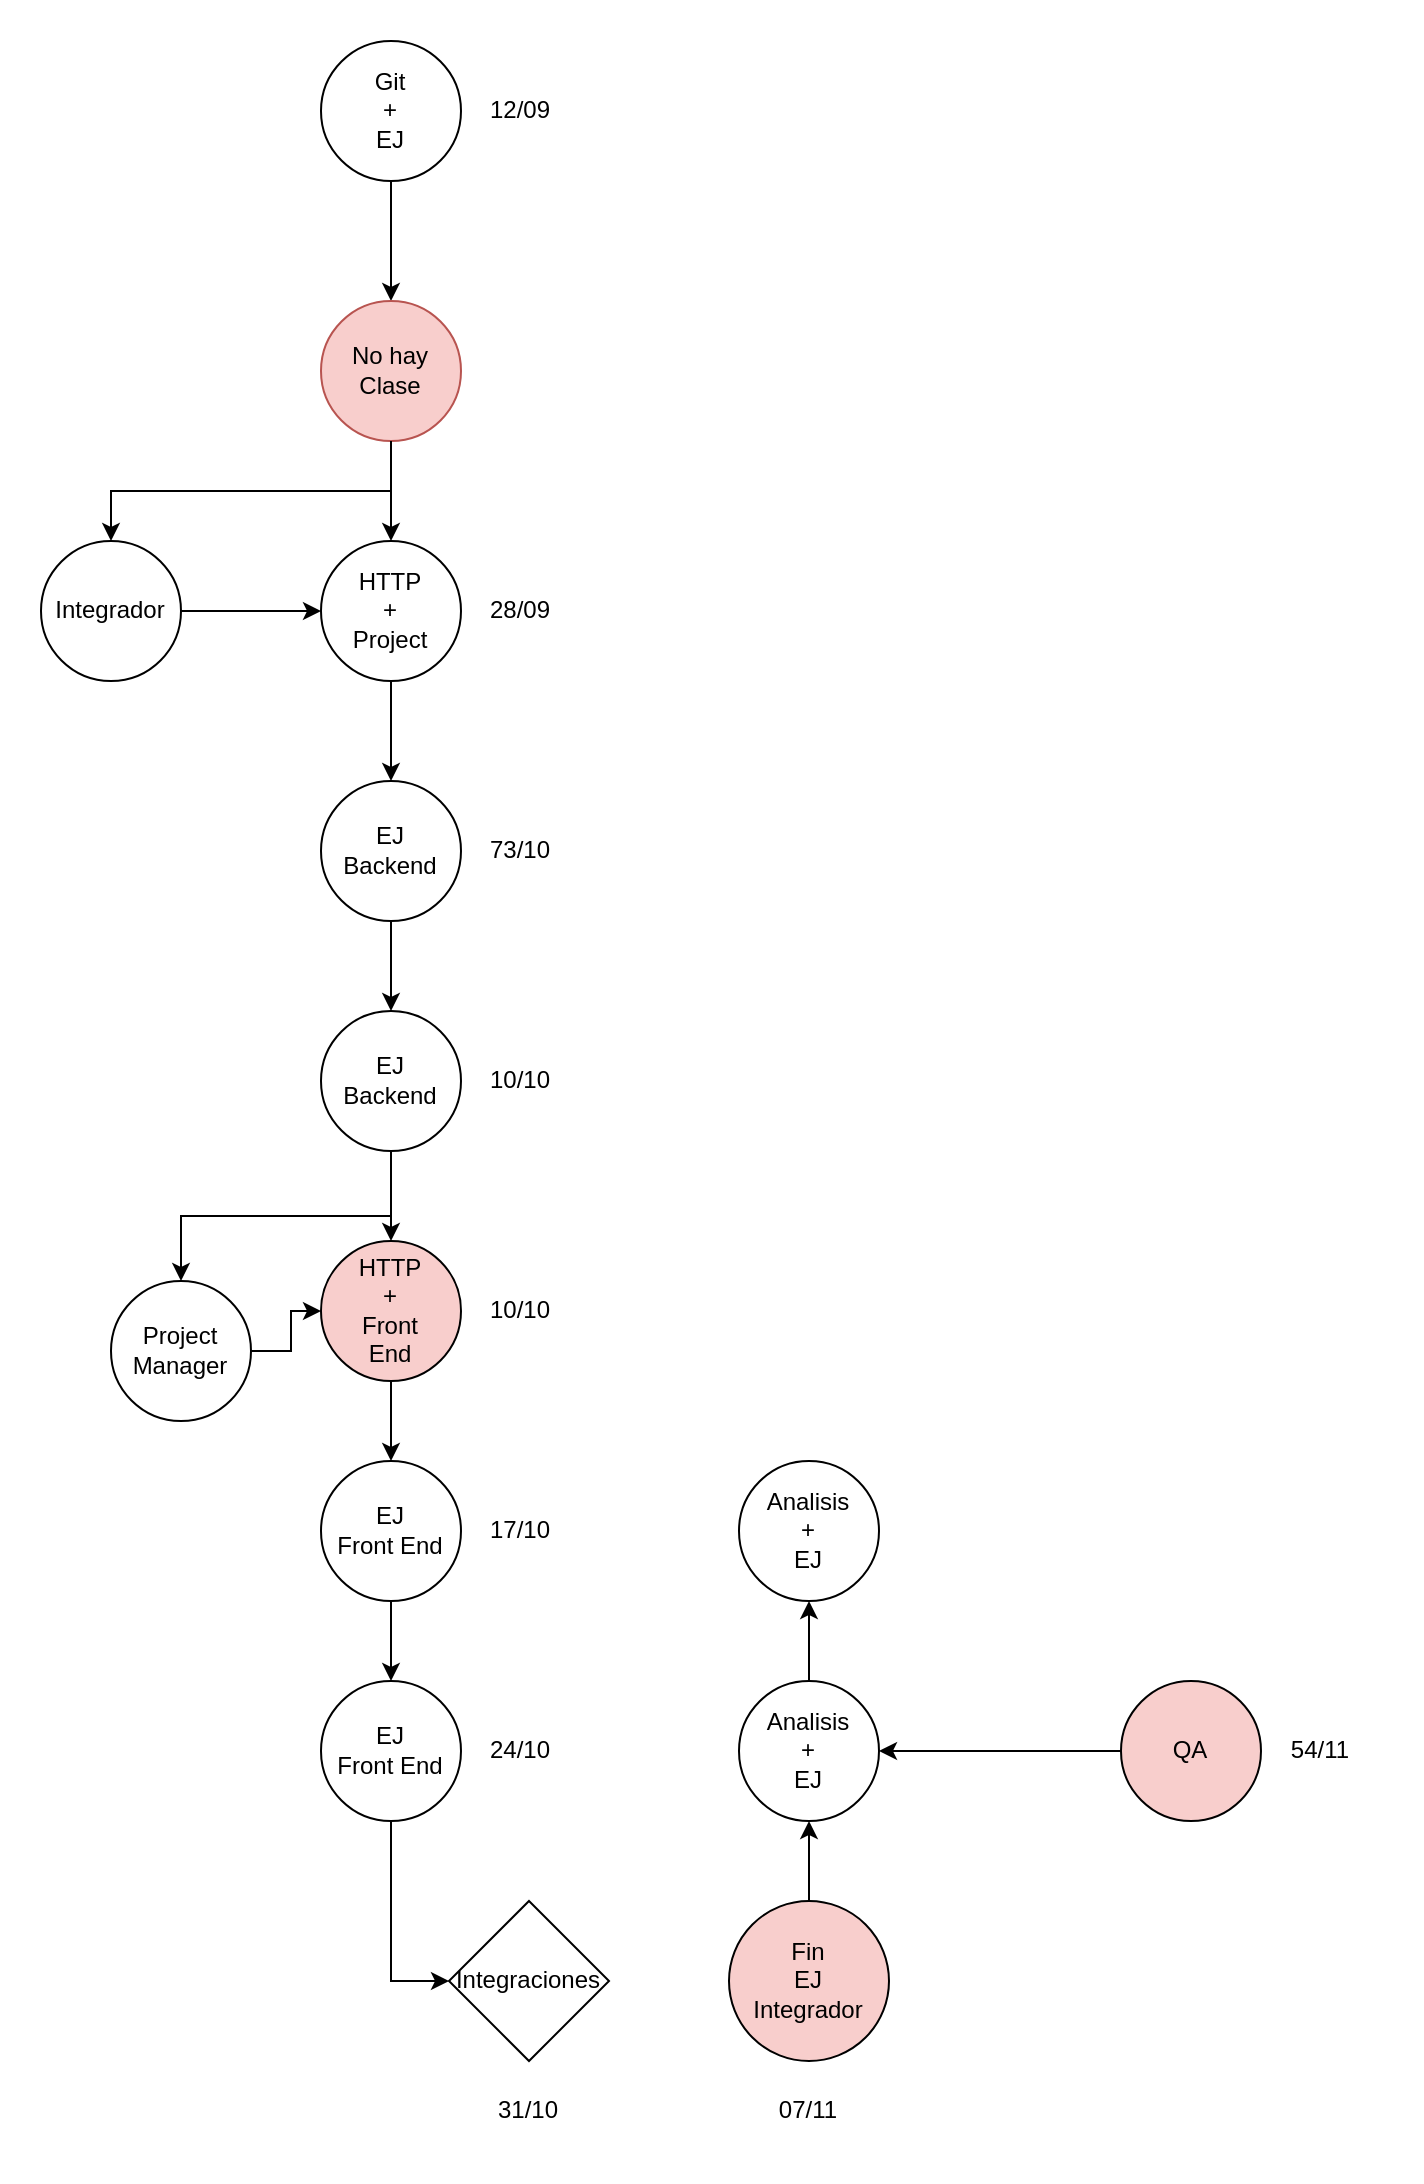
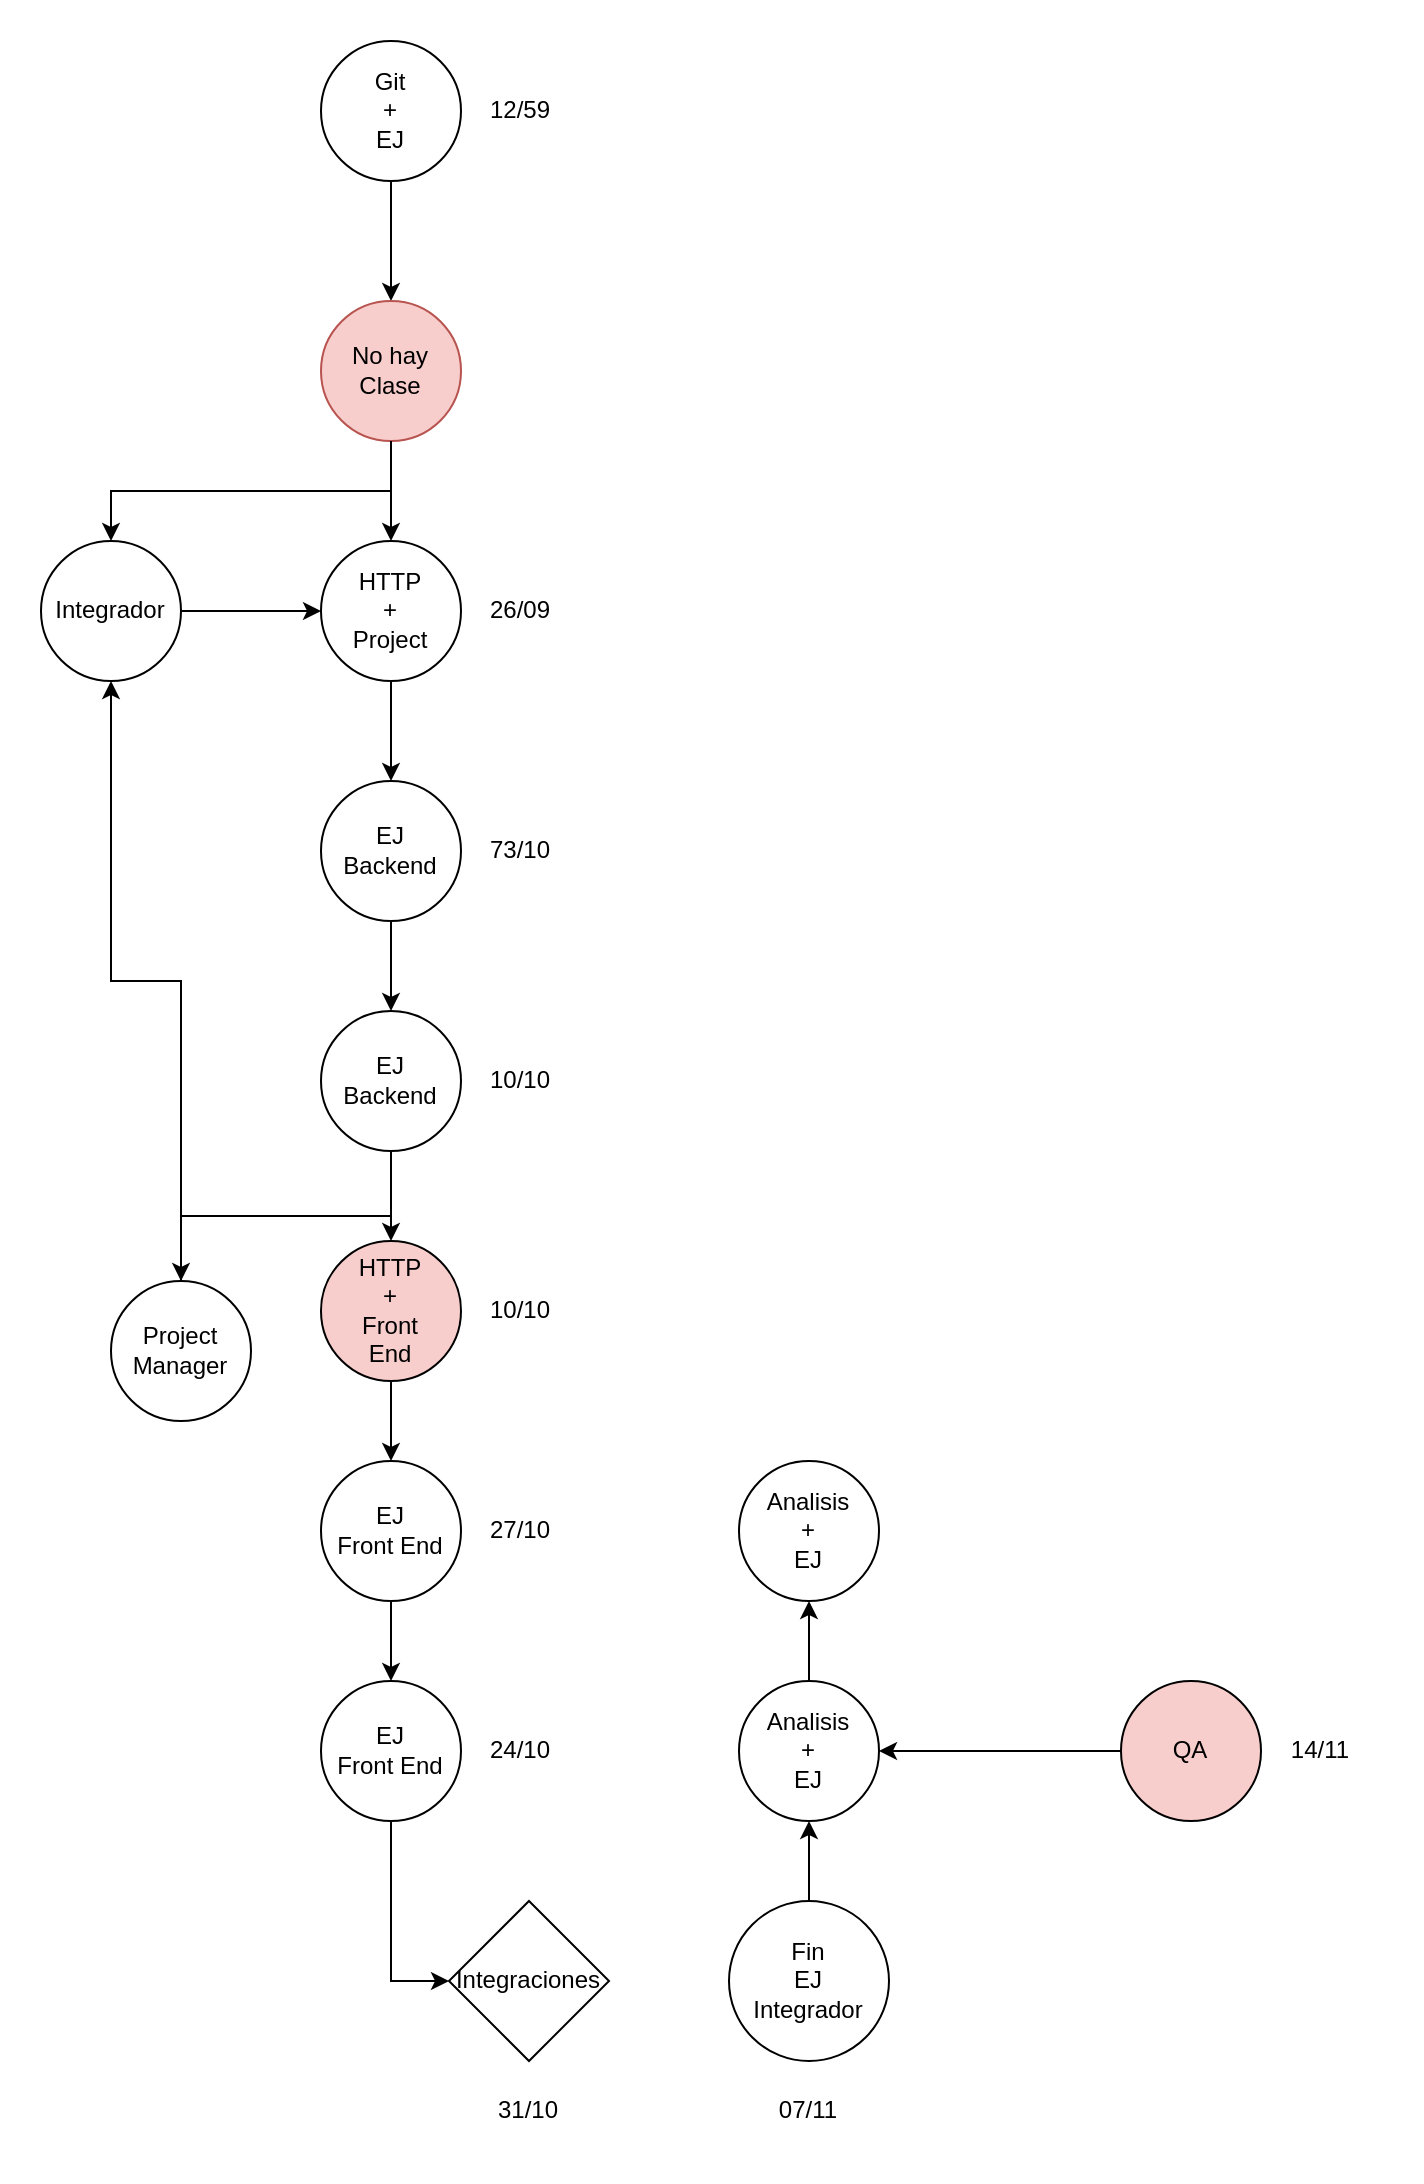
(521, 111) -> (521, 111)
(521, 611) -> (521, 611)
(291, 1343) -> (118, 981)
(521, 1531) -> (521, 1531)
(1321, 1751) -> (1321, 1751)
(809, 1981) -> (809, 1981)
